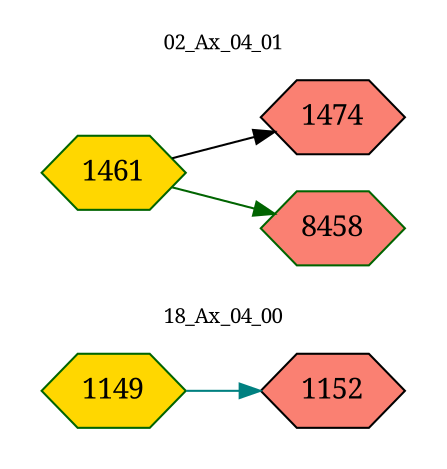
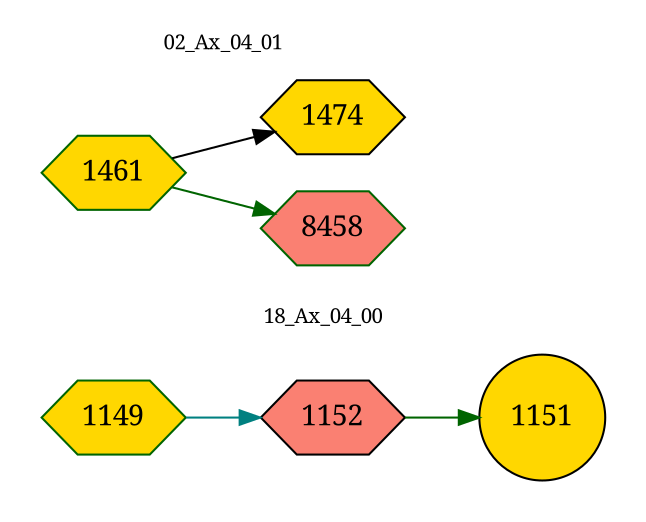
(333, 117) -> (333, 117)
none -> (542, 418)
